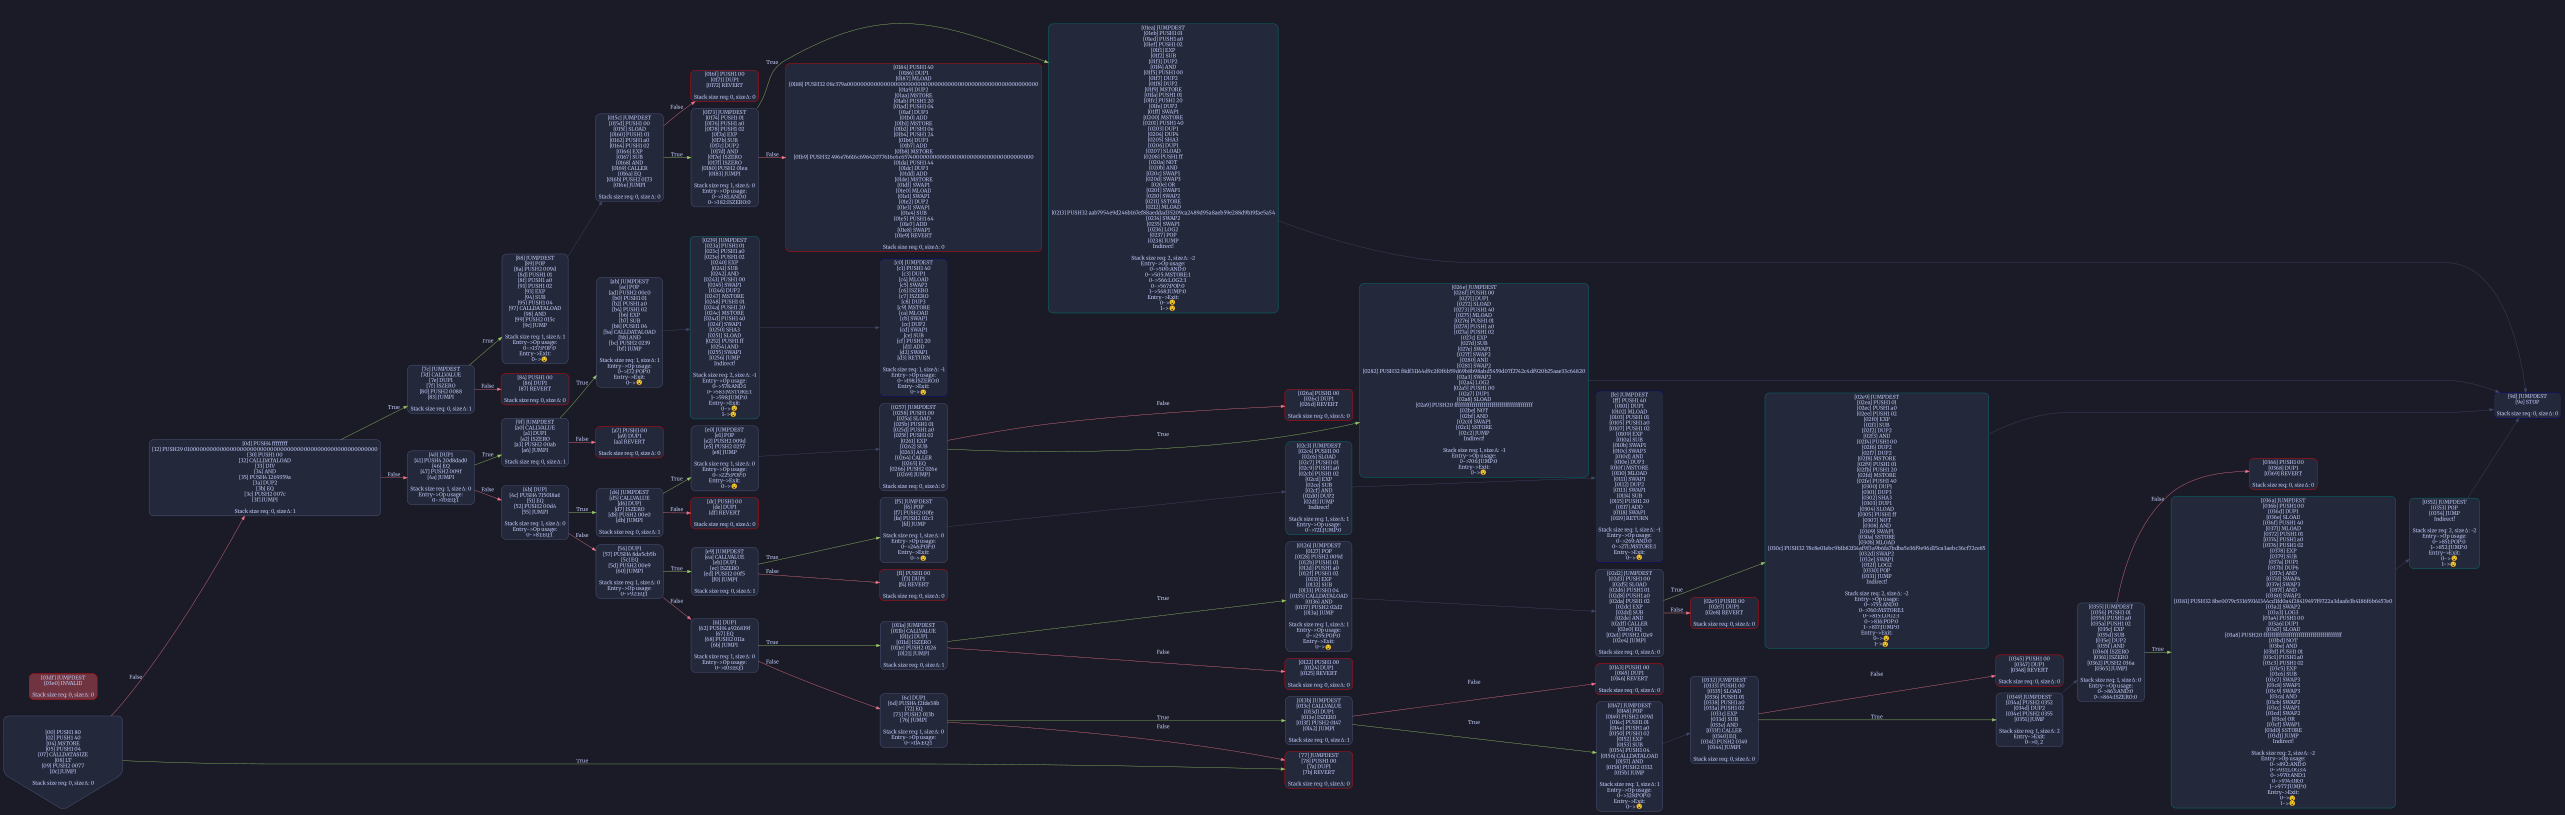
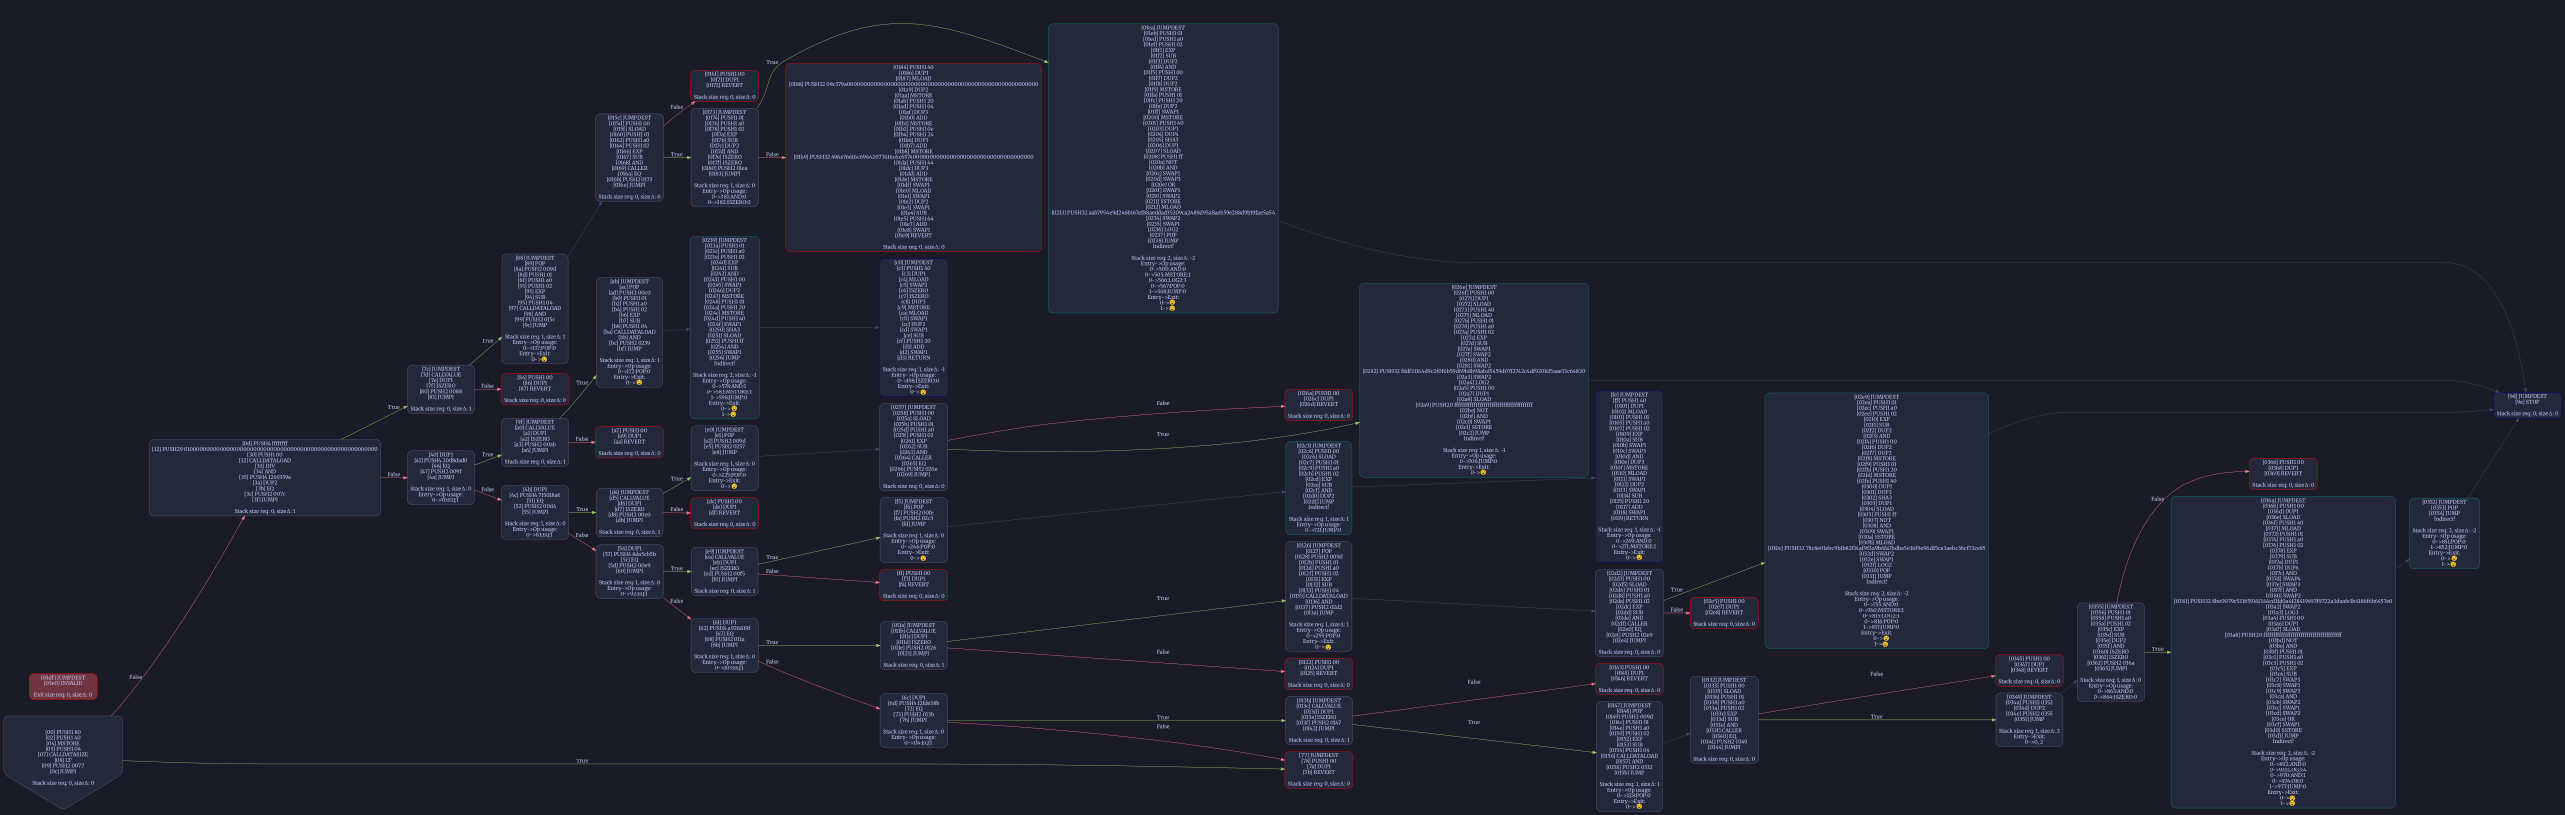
(63, 687) -> (63, 687)
